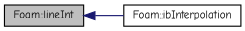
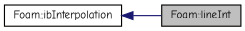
(109, 16) -> (147, 16)
